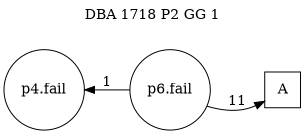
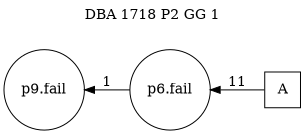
(44, 90) -> (44, 90)
(231, 110) -> (242, 90)
